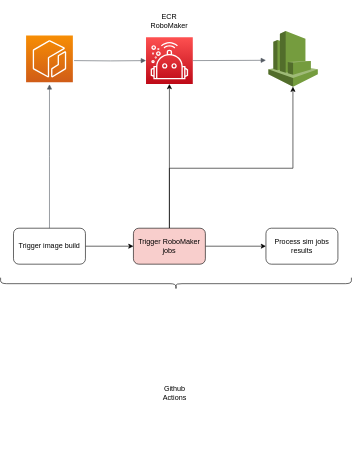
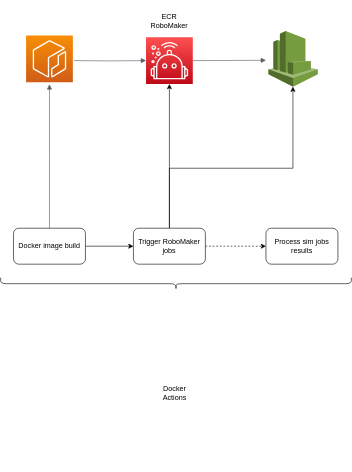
(50, 246) -> (50, 246)
(170, 246) -> (170, 246)
(234, 246) -> (234, 246)
(175, 393) -> (175, 393)
